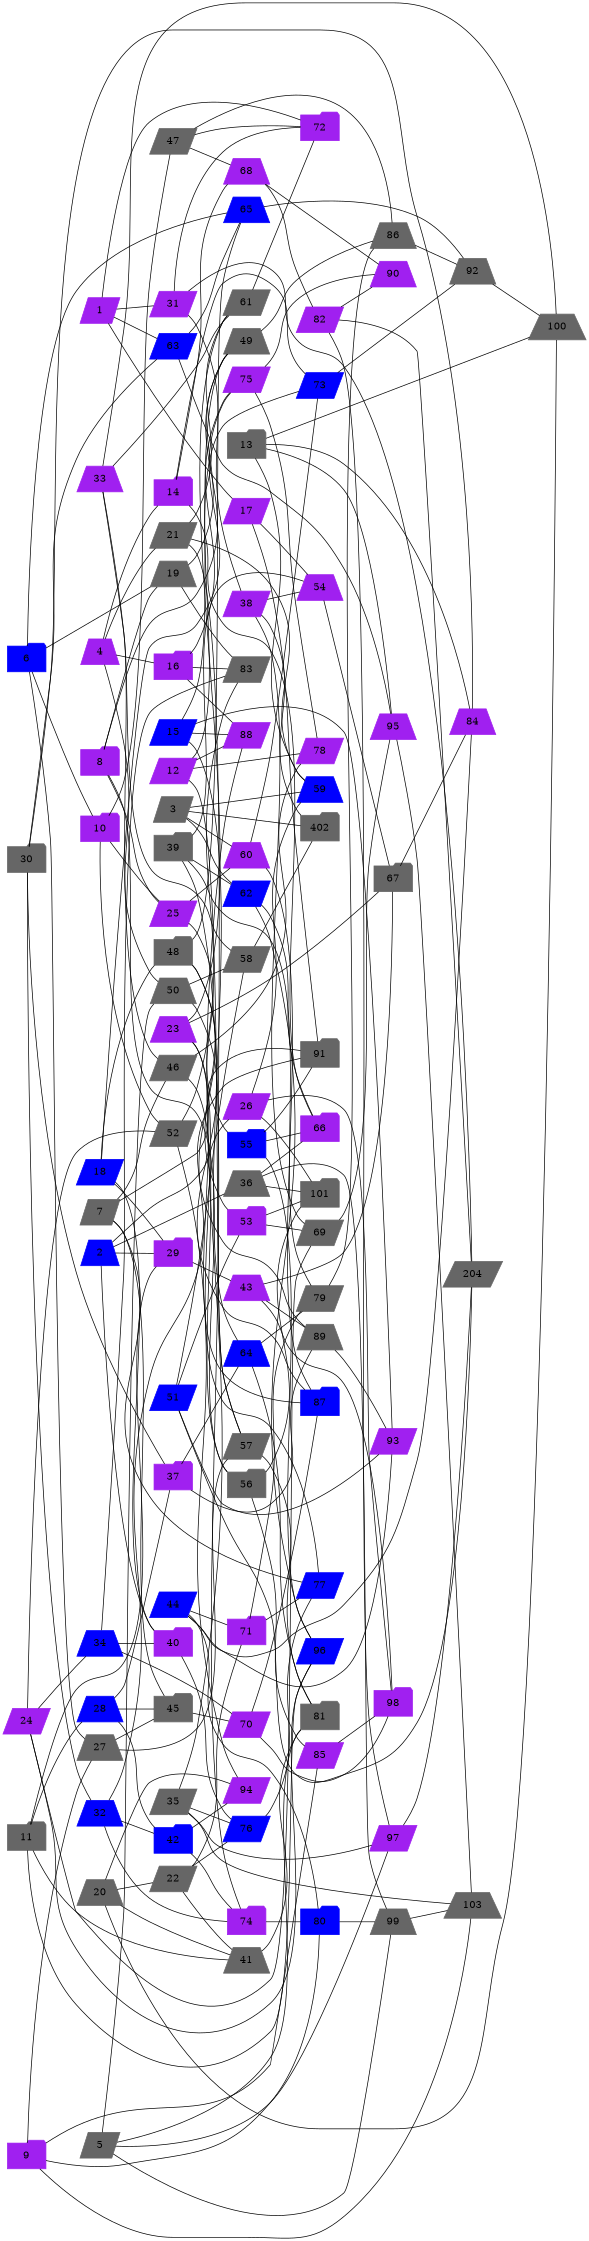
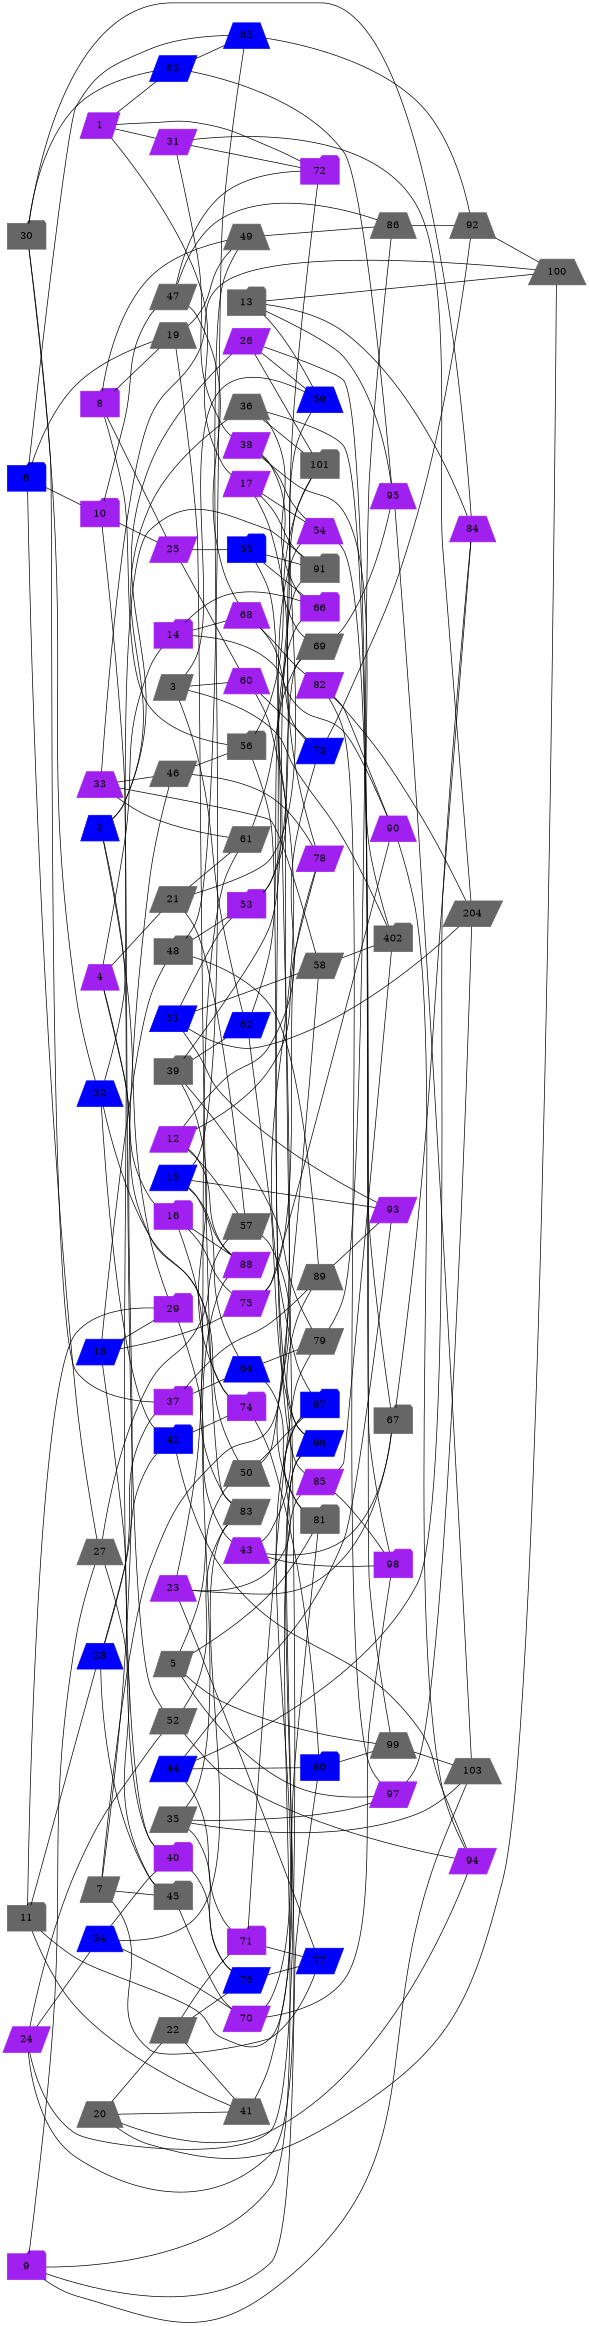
none -> (287, 670)
none -> (363, 1263)
none -> (425, 1346)
